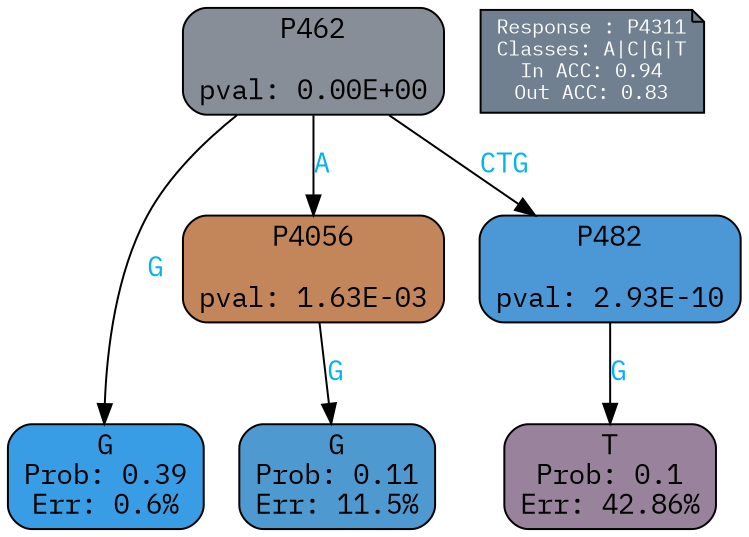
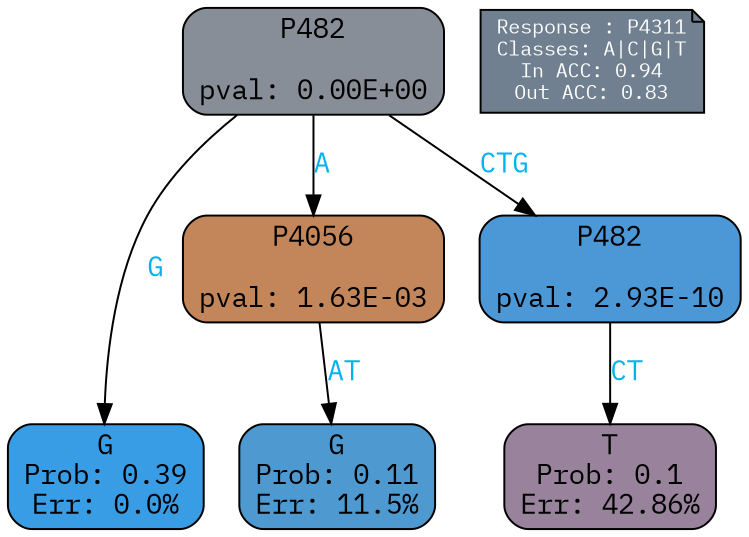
(313, 61) -> (313, 61)
(336, 373) -> (344, 373)
(619, 373) -> (627, 373)
(106, 477) -> (106, 477)
